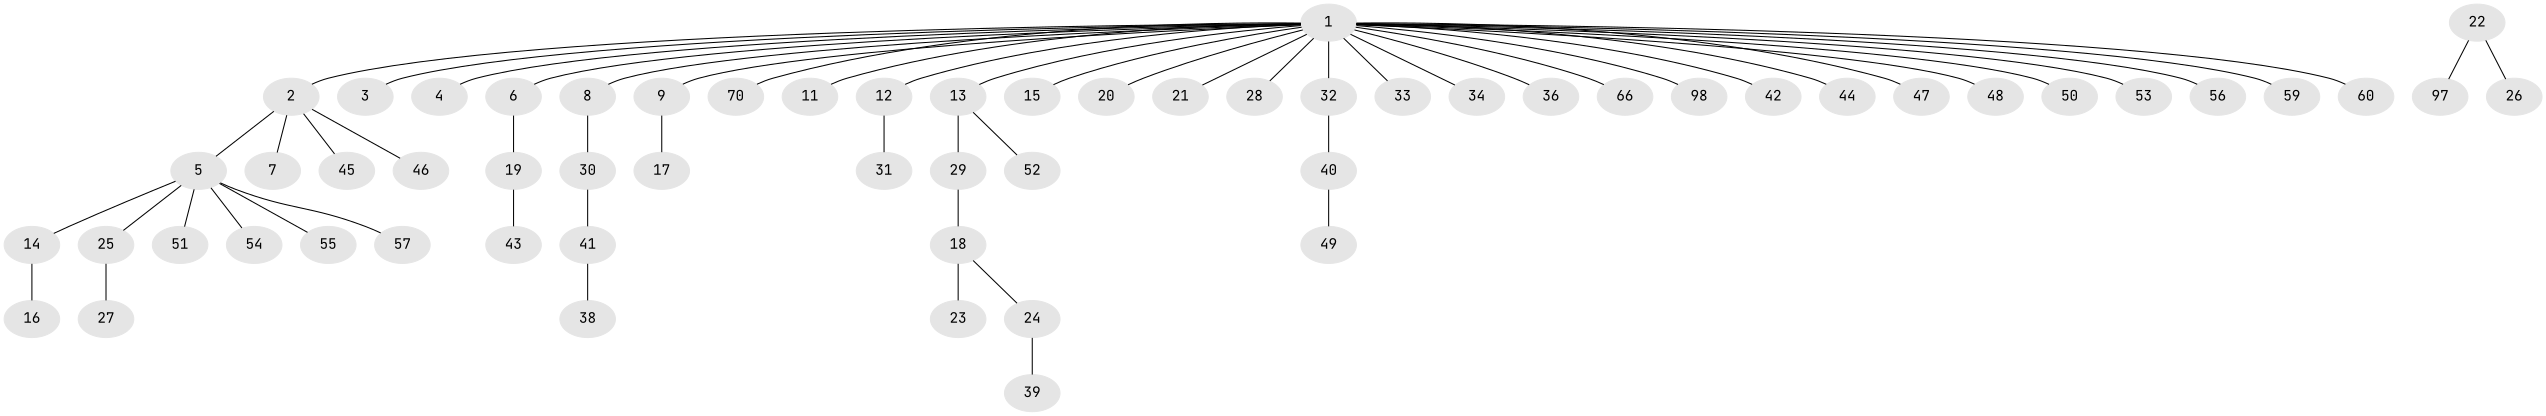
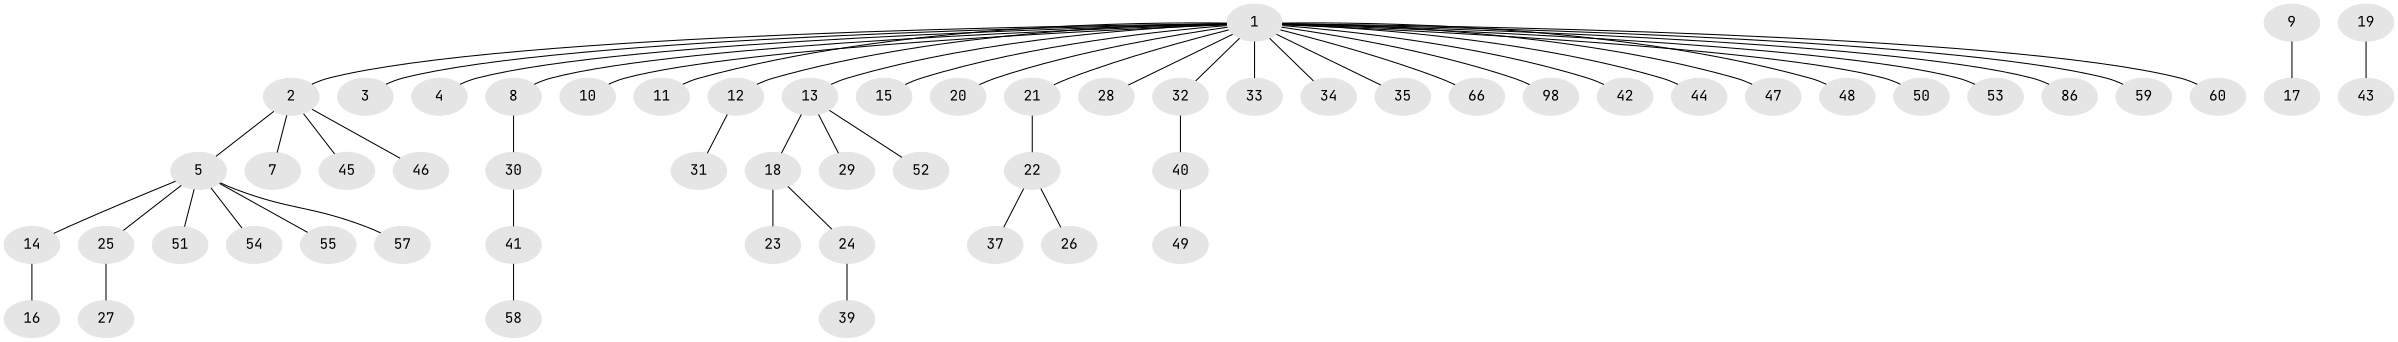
(835, 56) -> none
(514, 97) -> none
(736, 97) -> (588, 97)
(1551, 97) -> (1403, 97)
(2218, 97) -> (2070, 97)
(2440, 97) -> (995, 245)
none -> (1032, 134)
(958, 208) -> (791, 134)
(588, 319) -> (514, 319)
